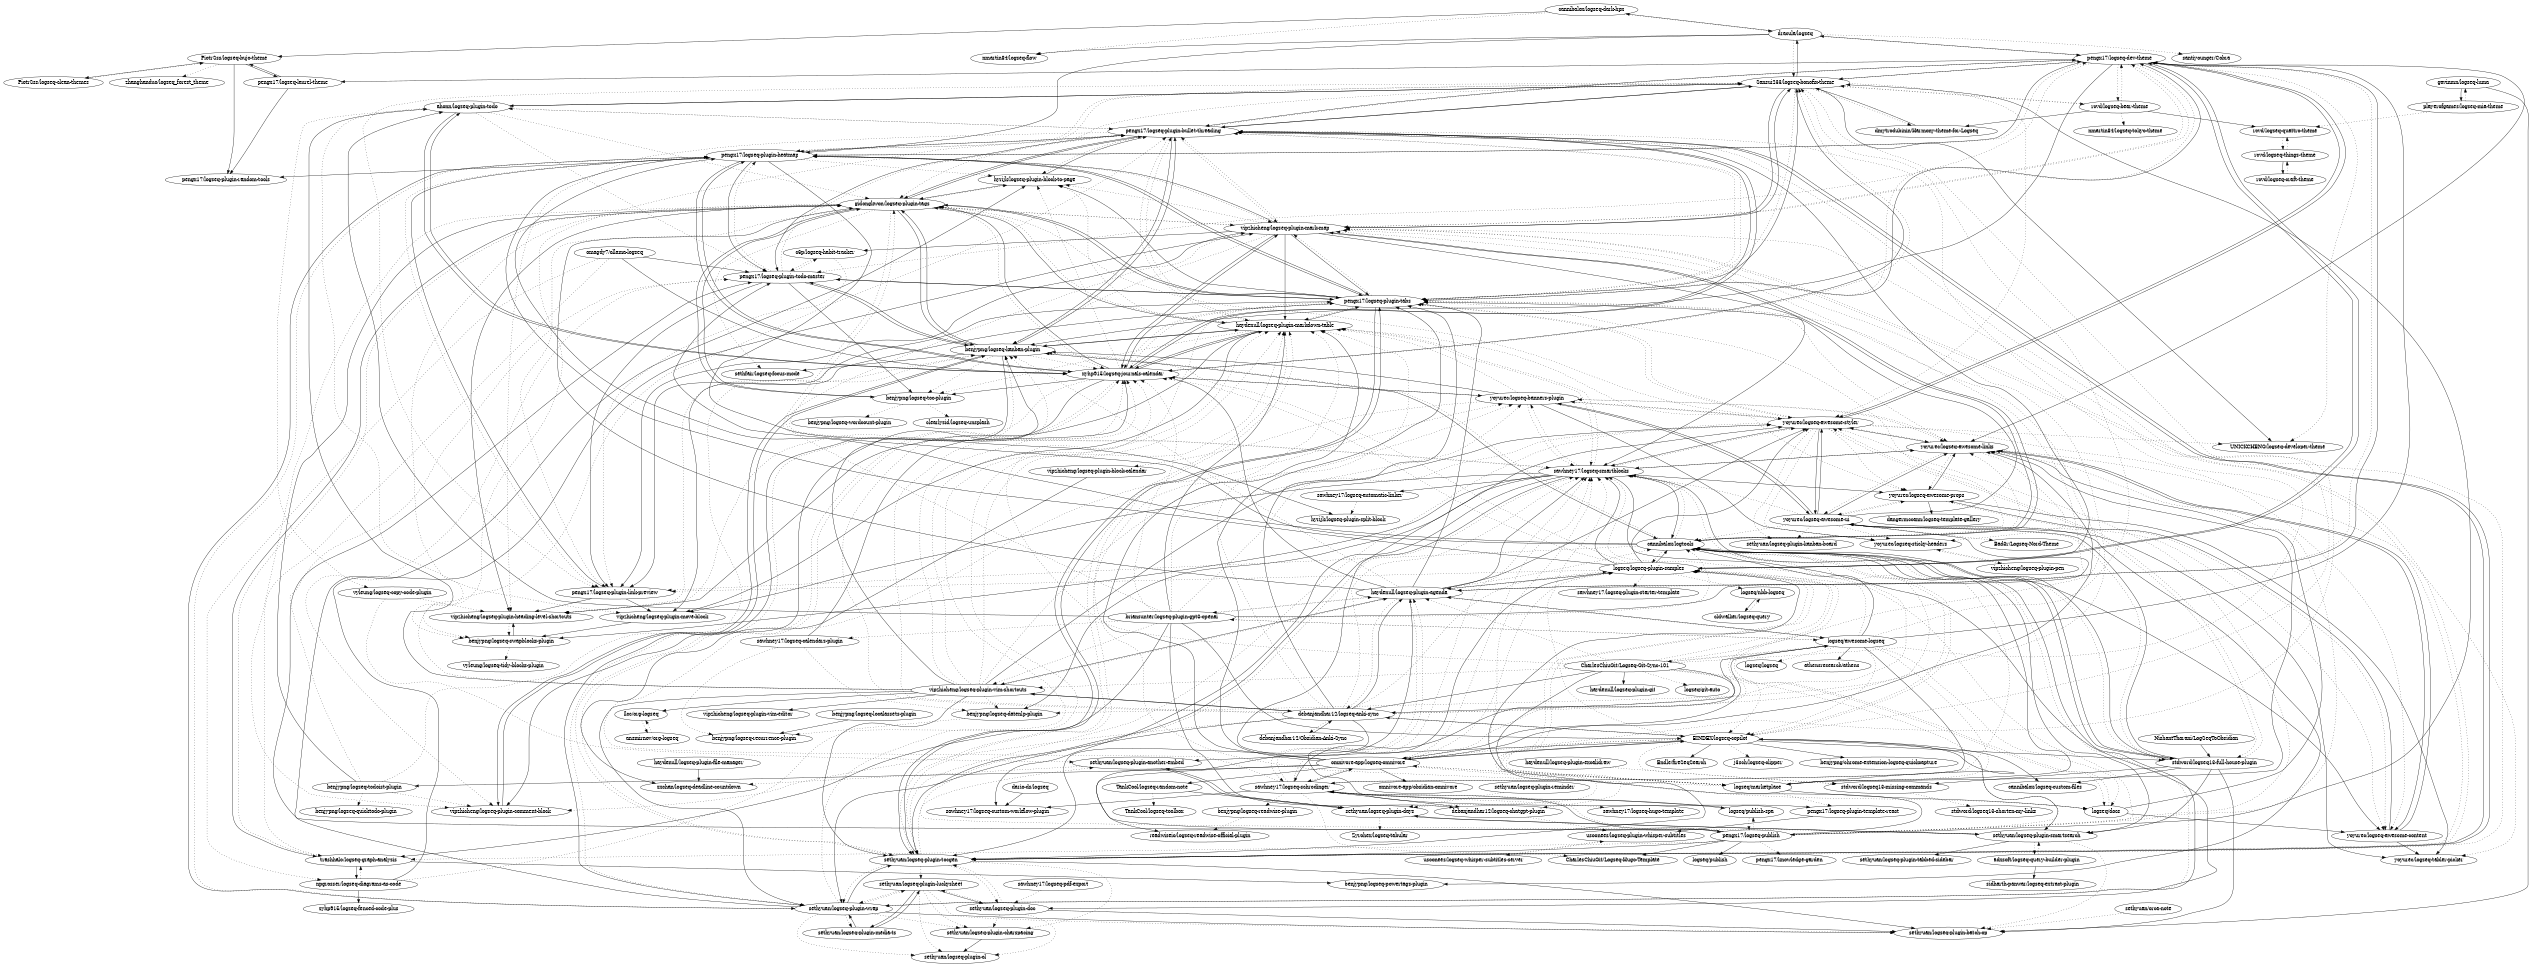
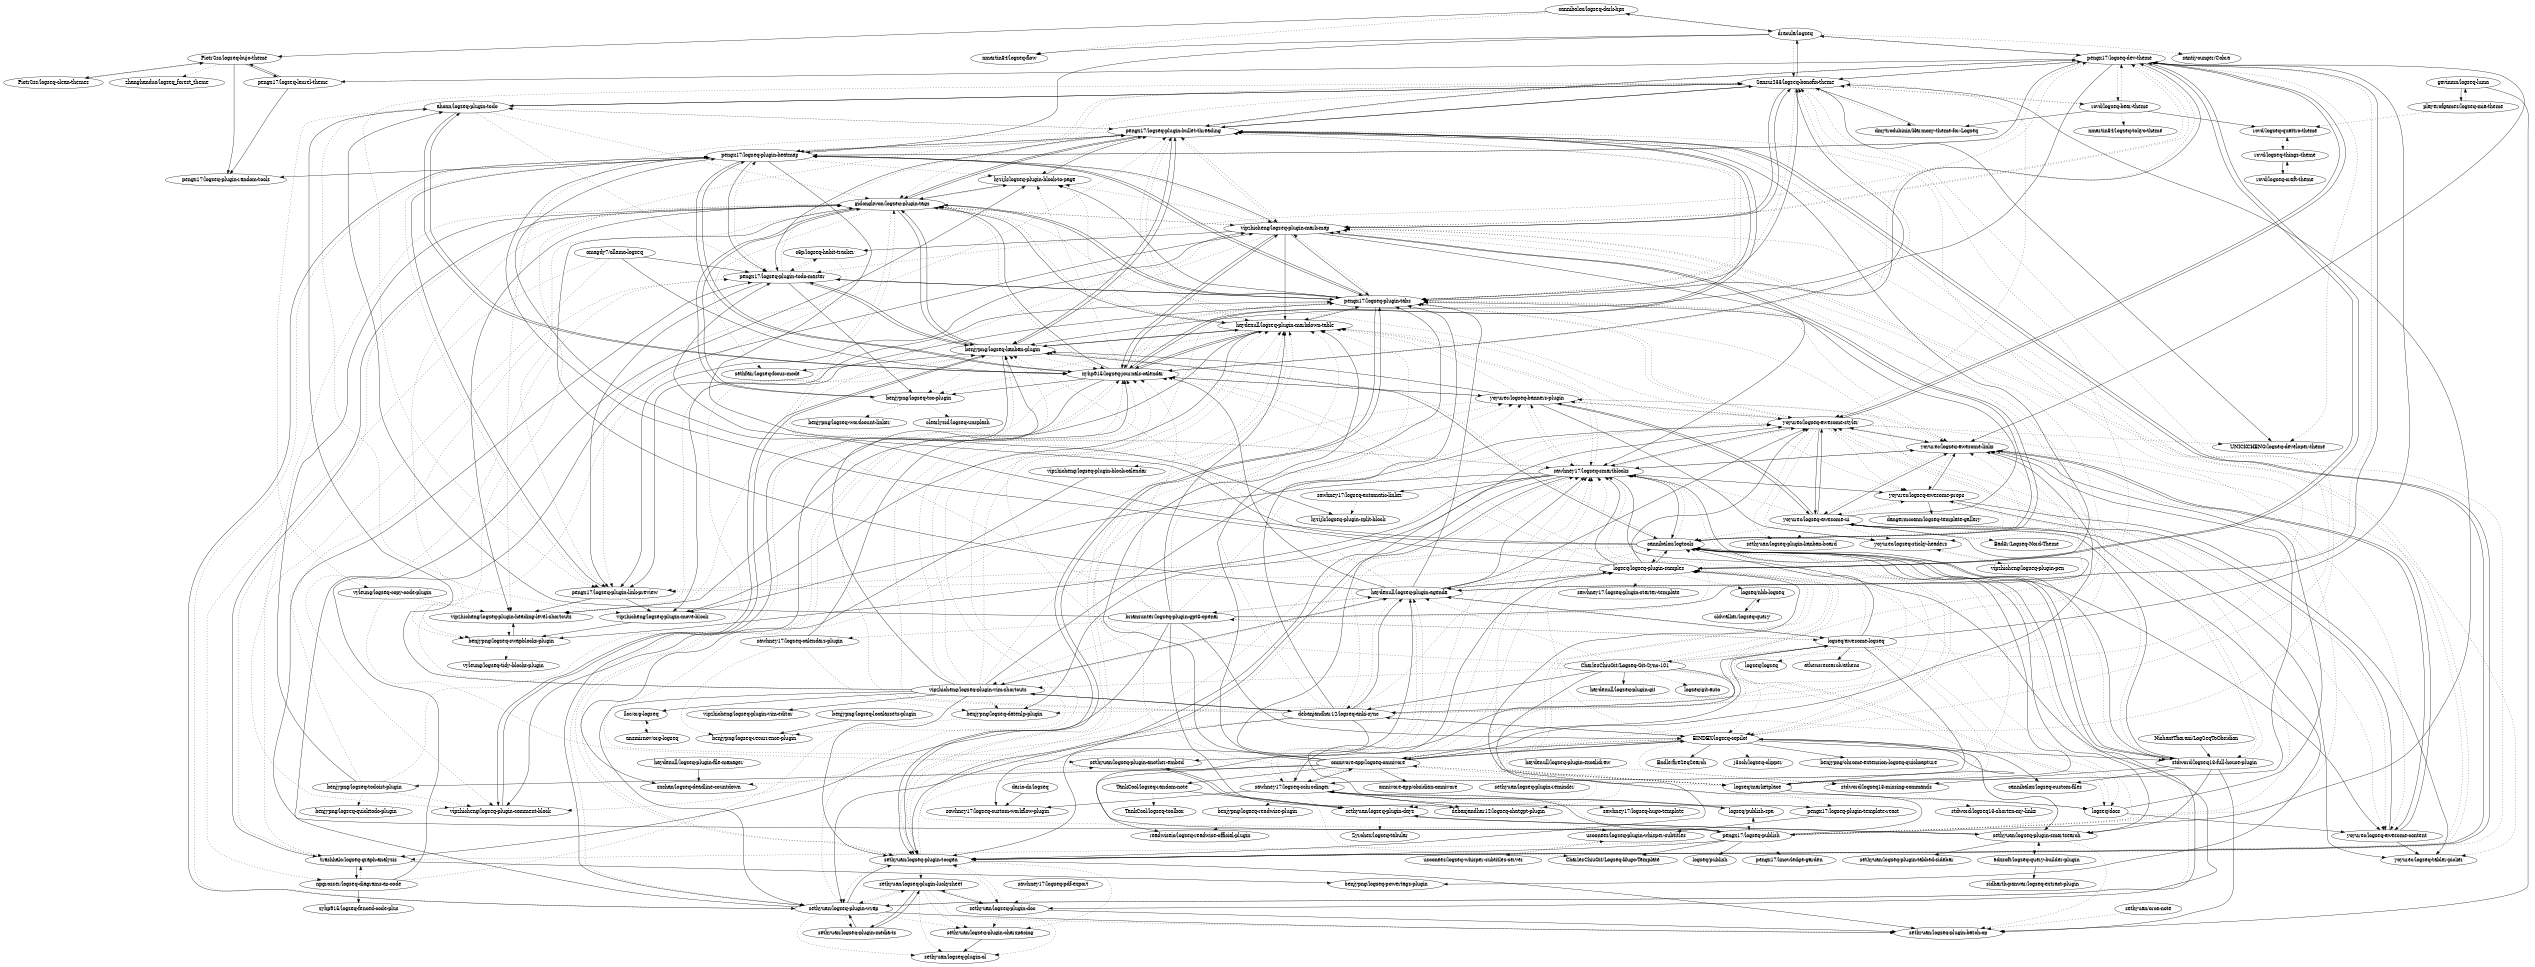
(849, 423) -> (849, 423)
(1303, 739) -> none
